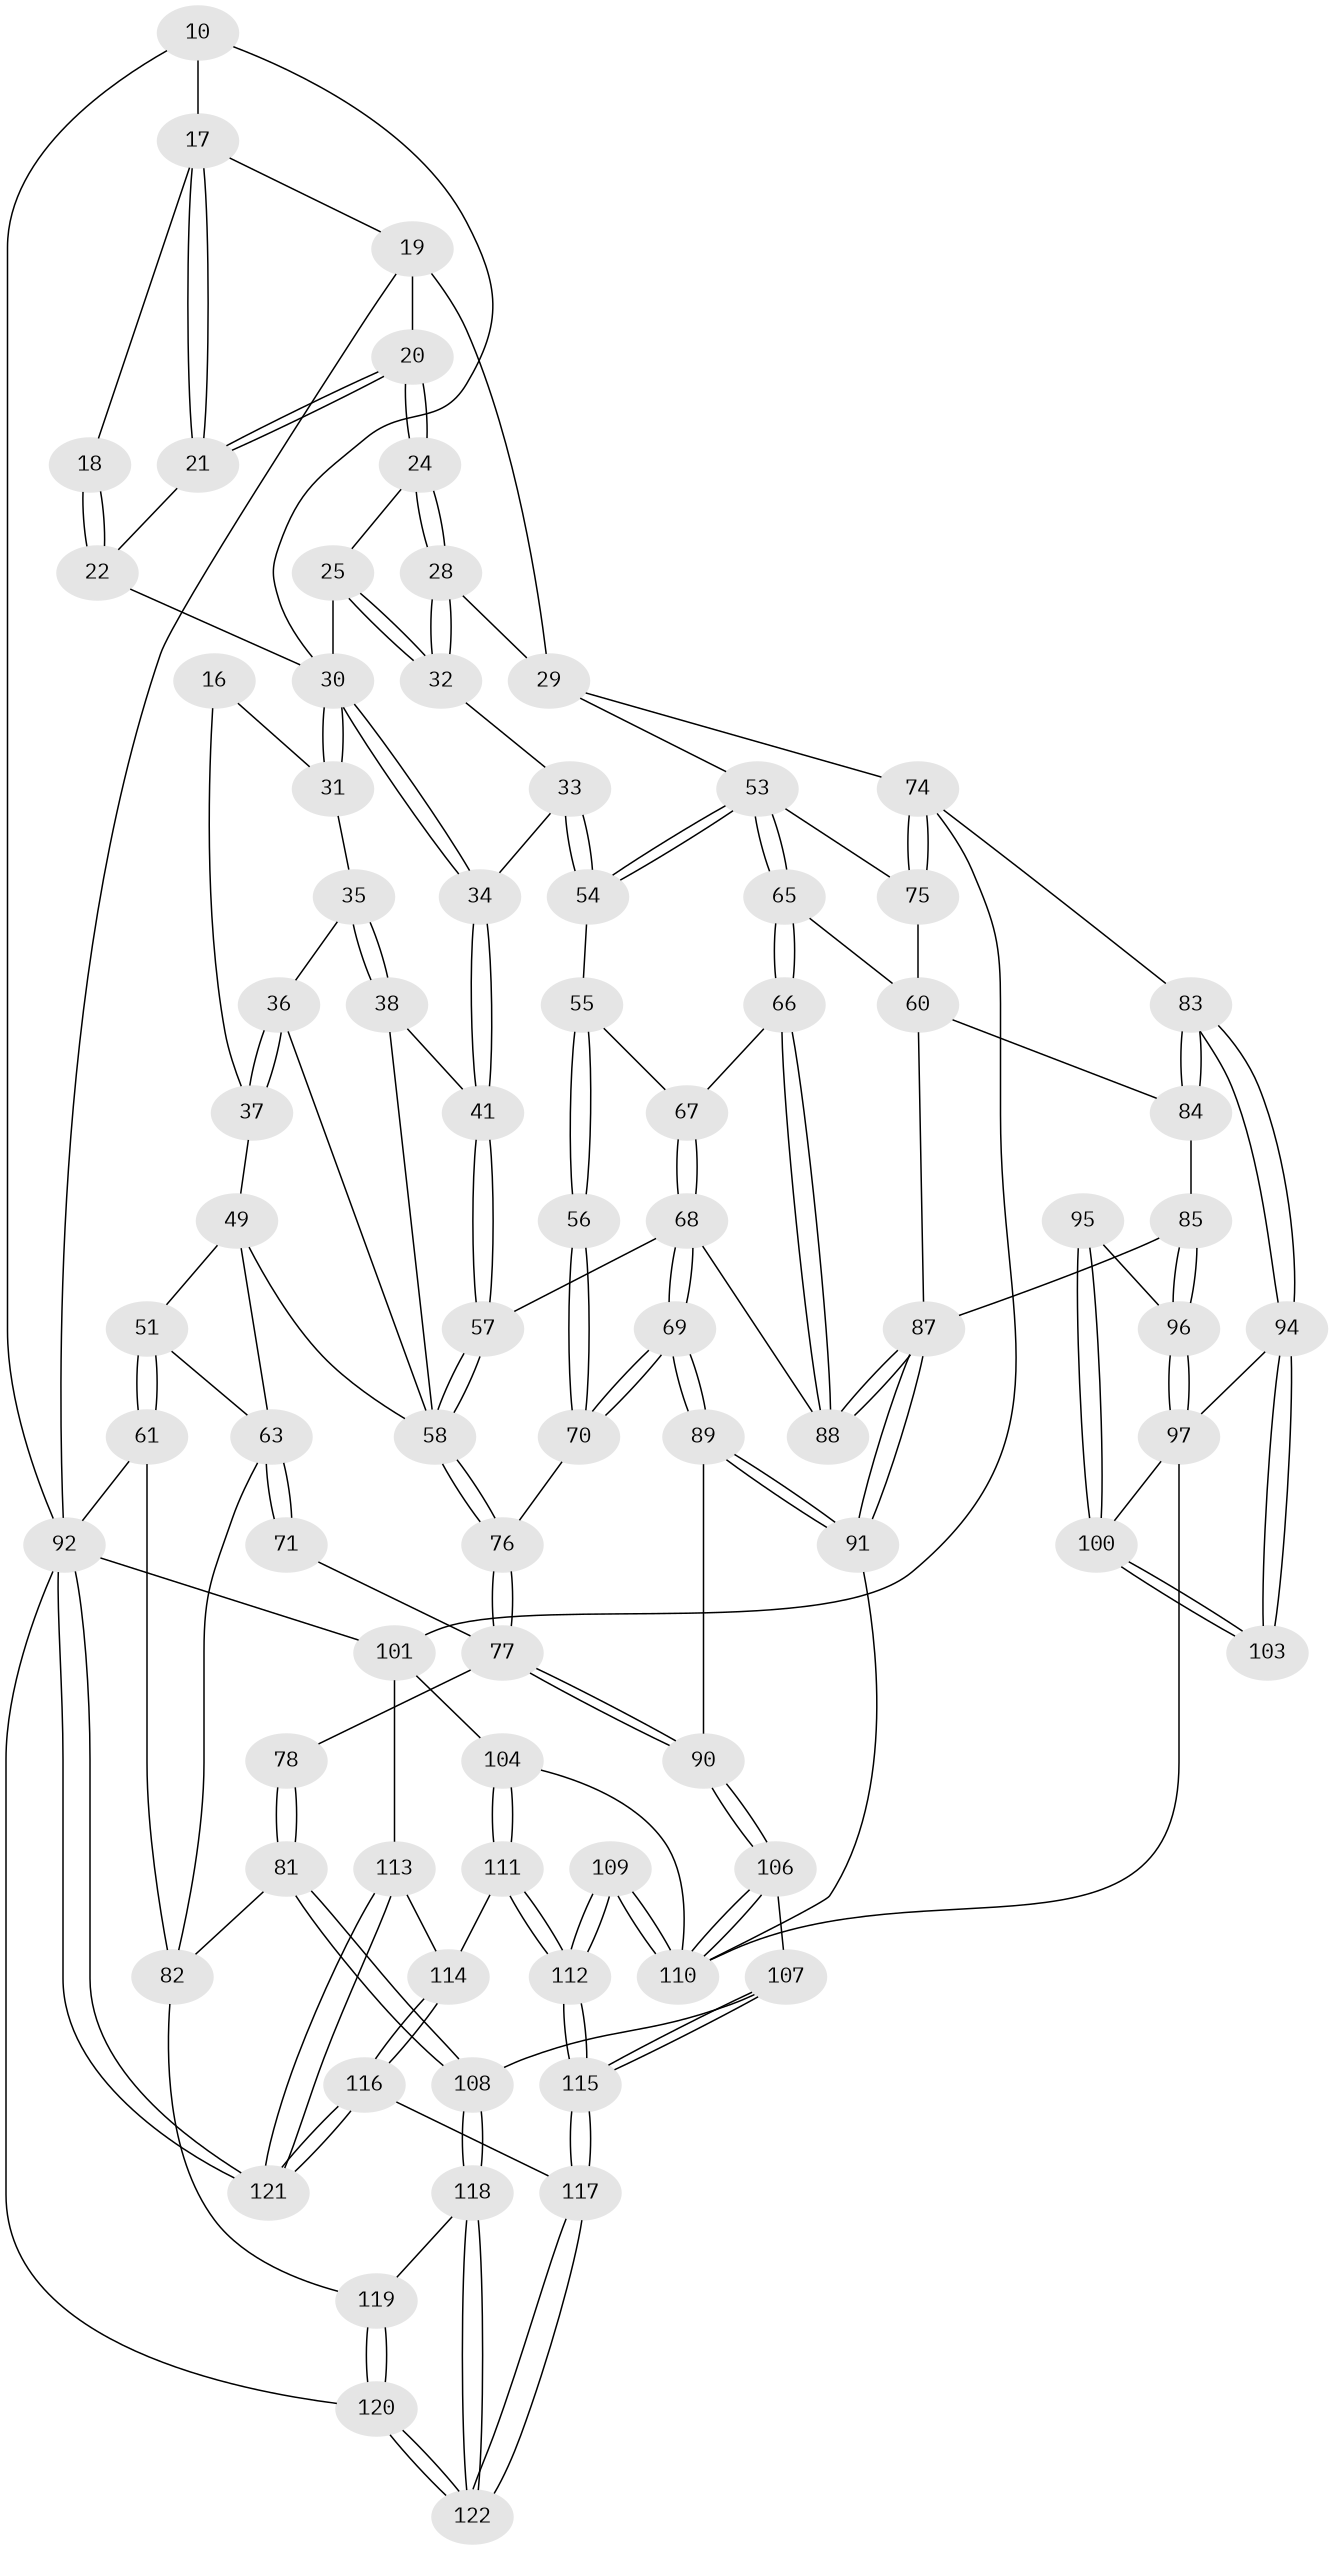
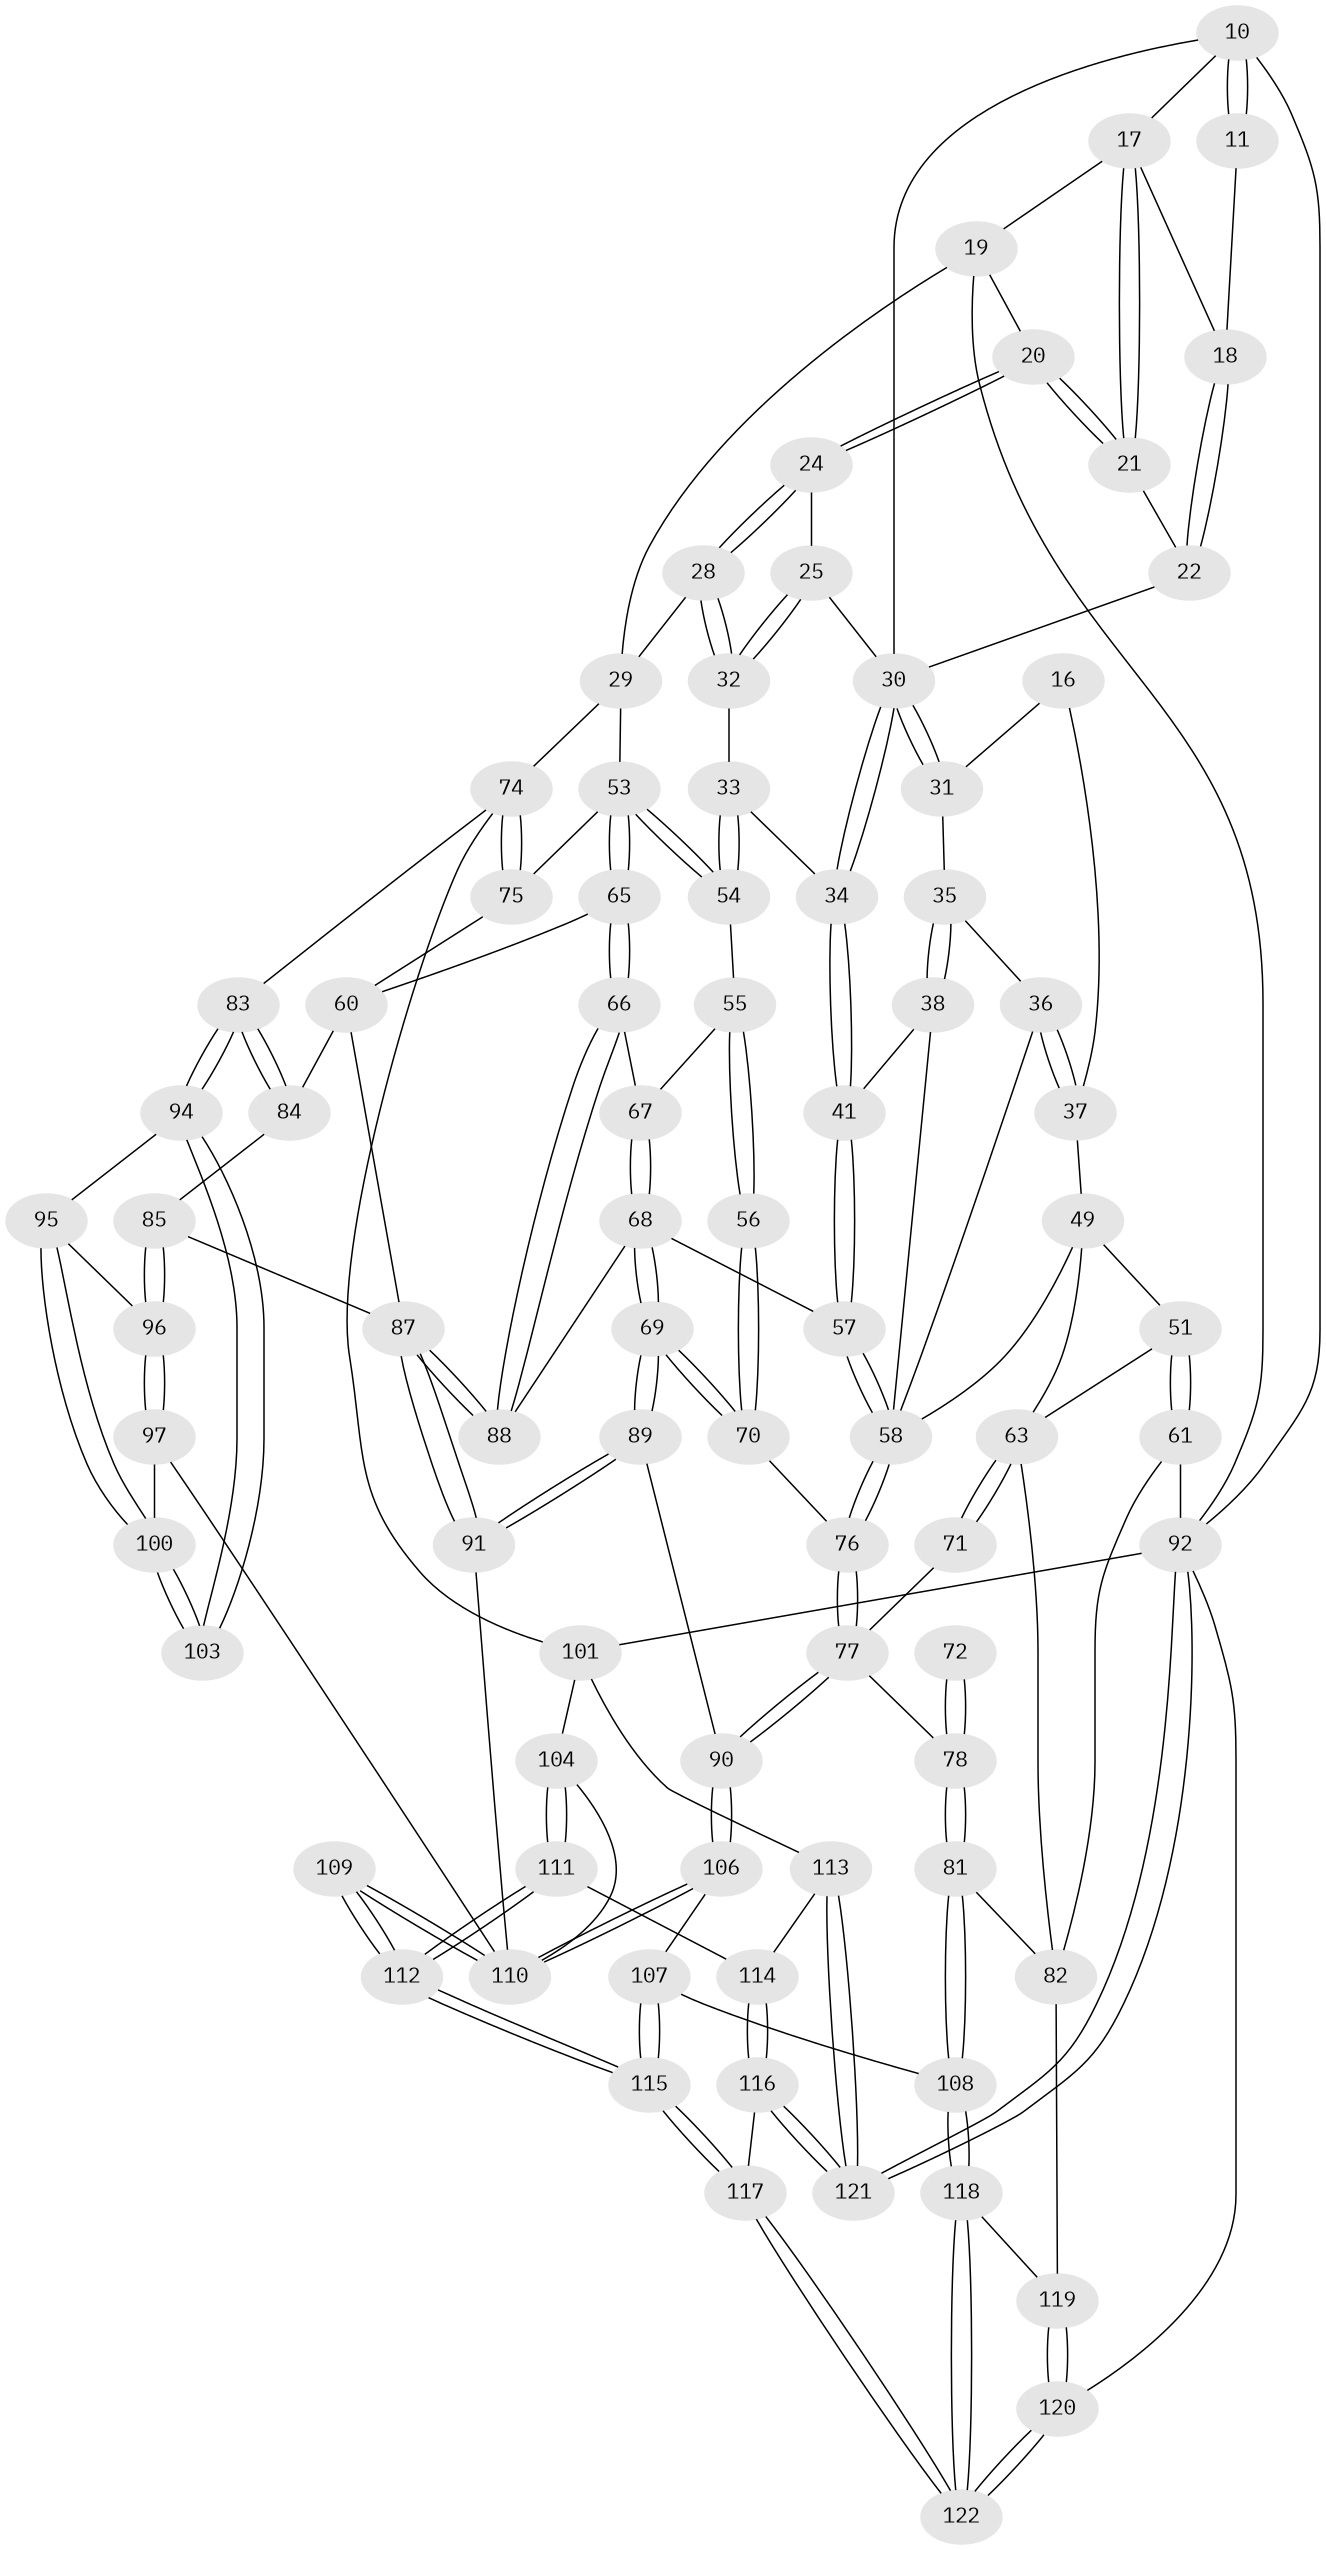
none -> (1238, 141)
(1233, 1383) -> (114, 1167)
none -> (956, 1653)
